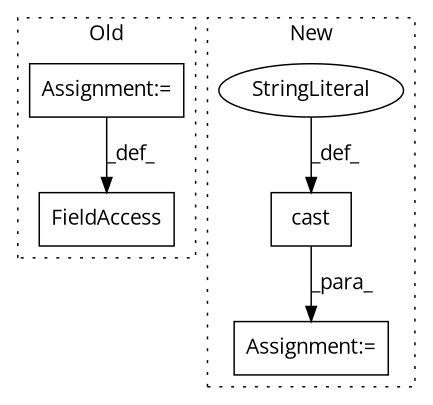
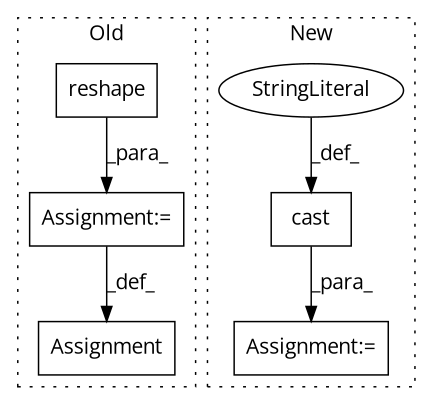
none -> (107, 90)
(107, 219) -> (107, 348)
